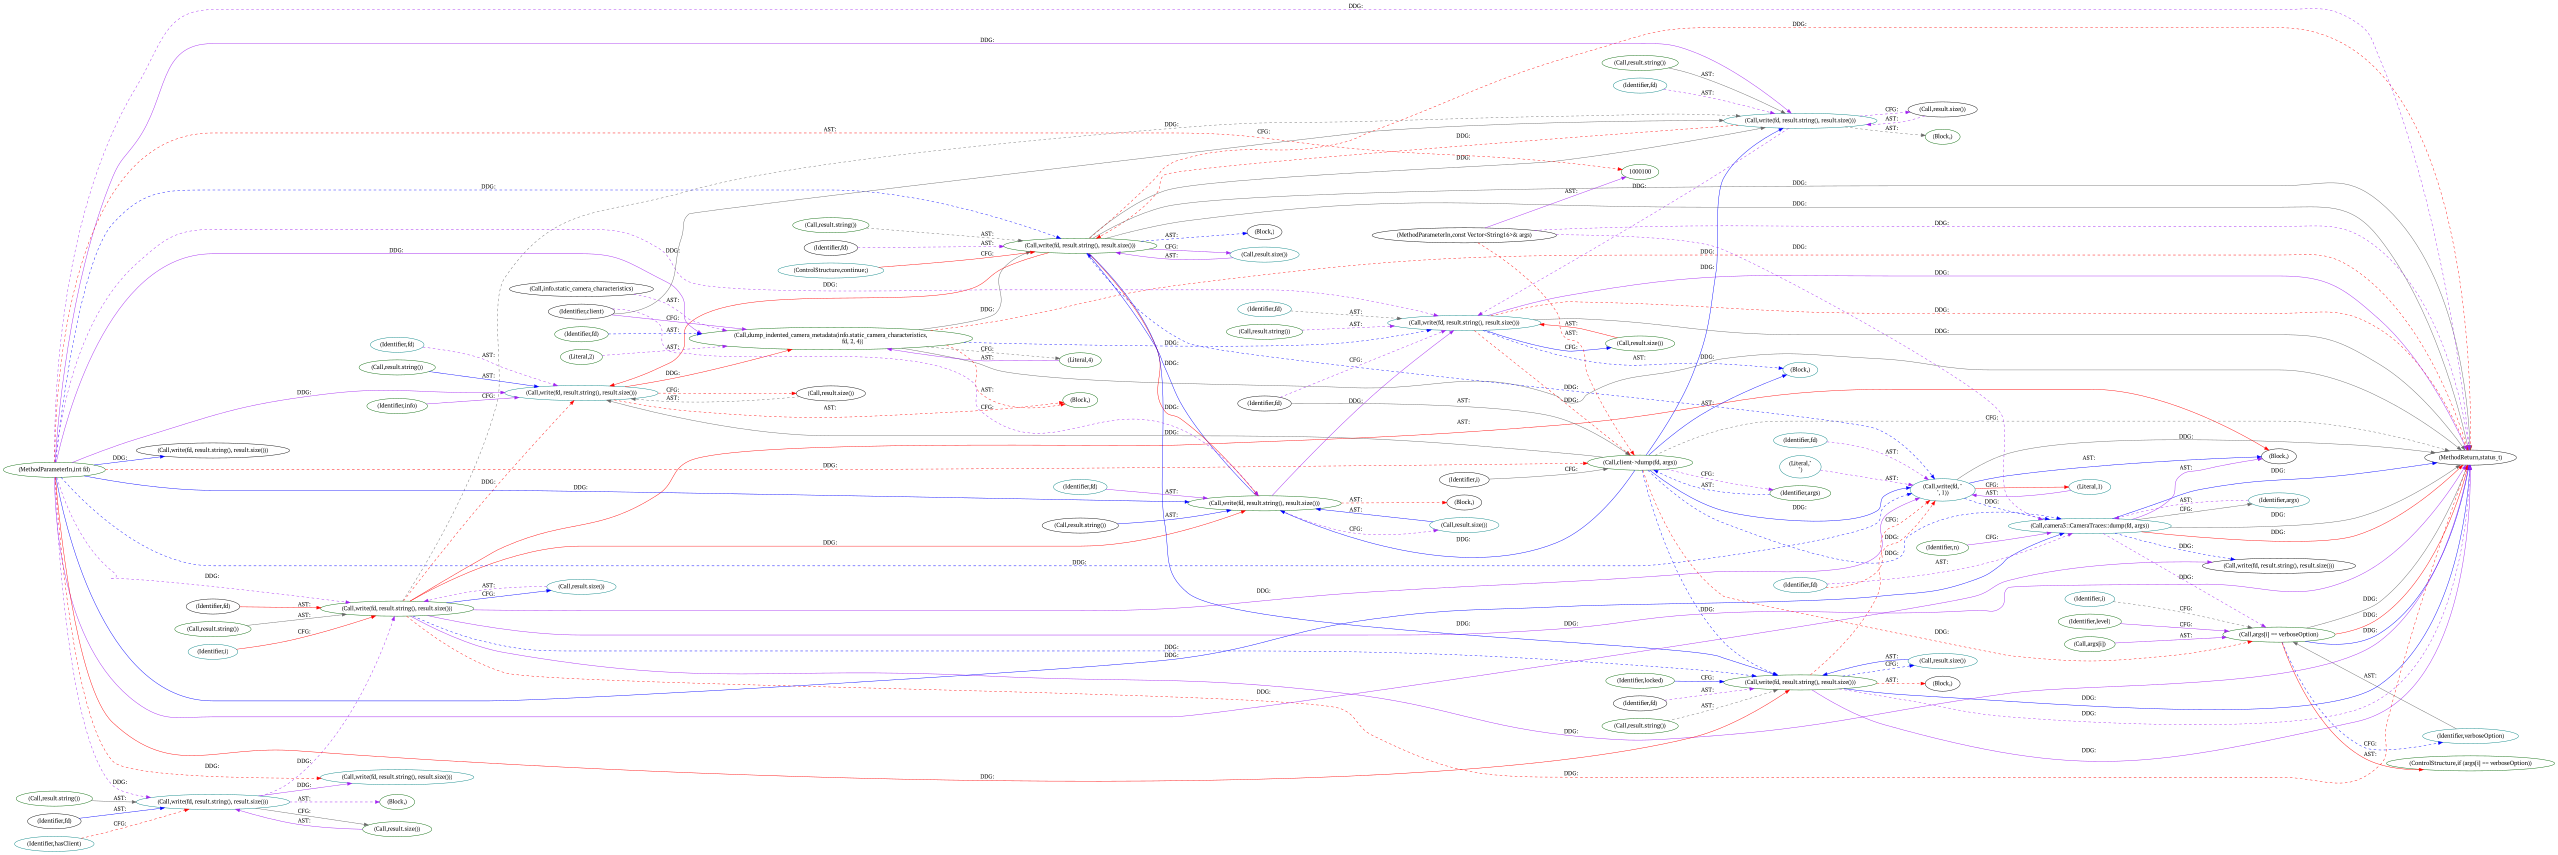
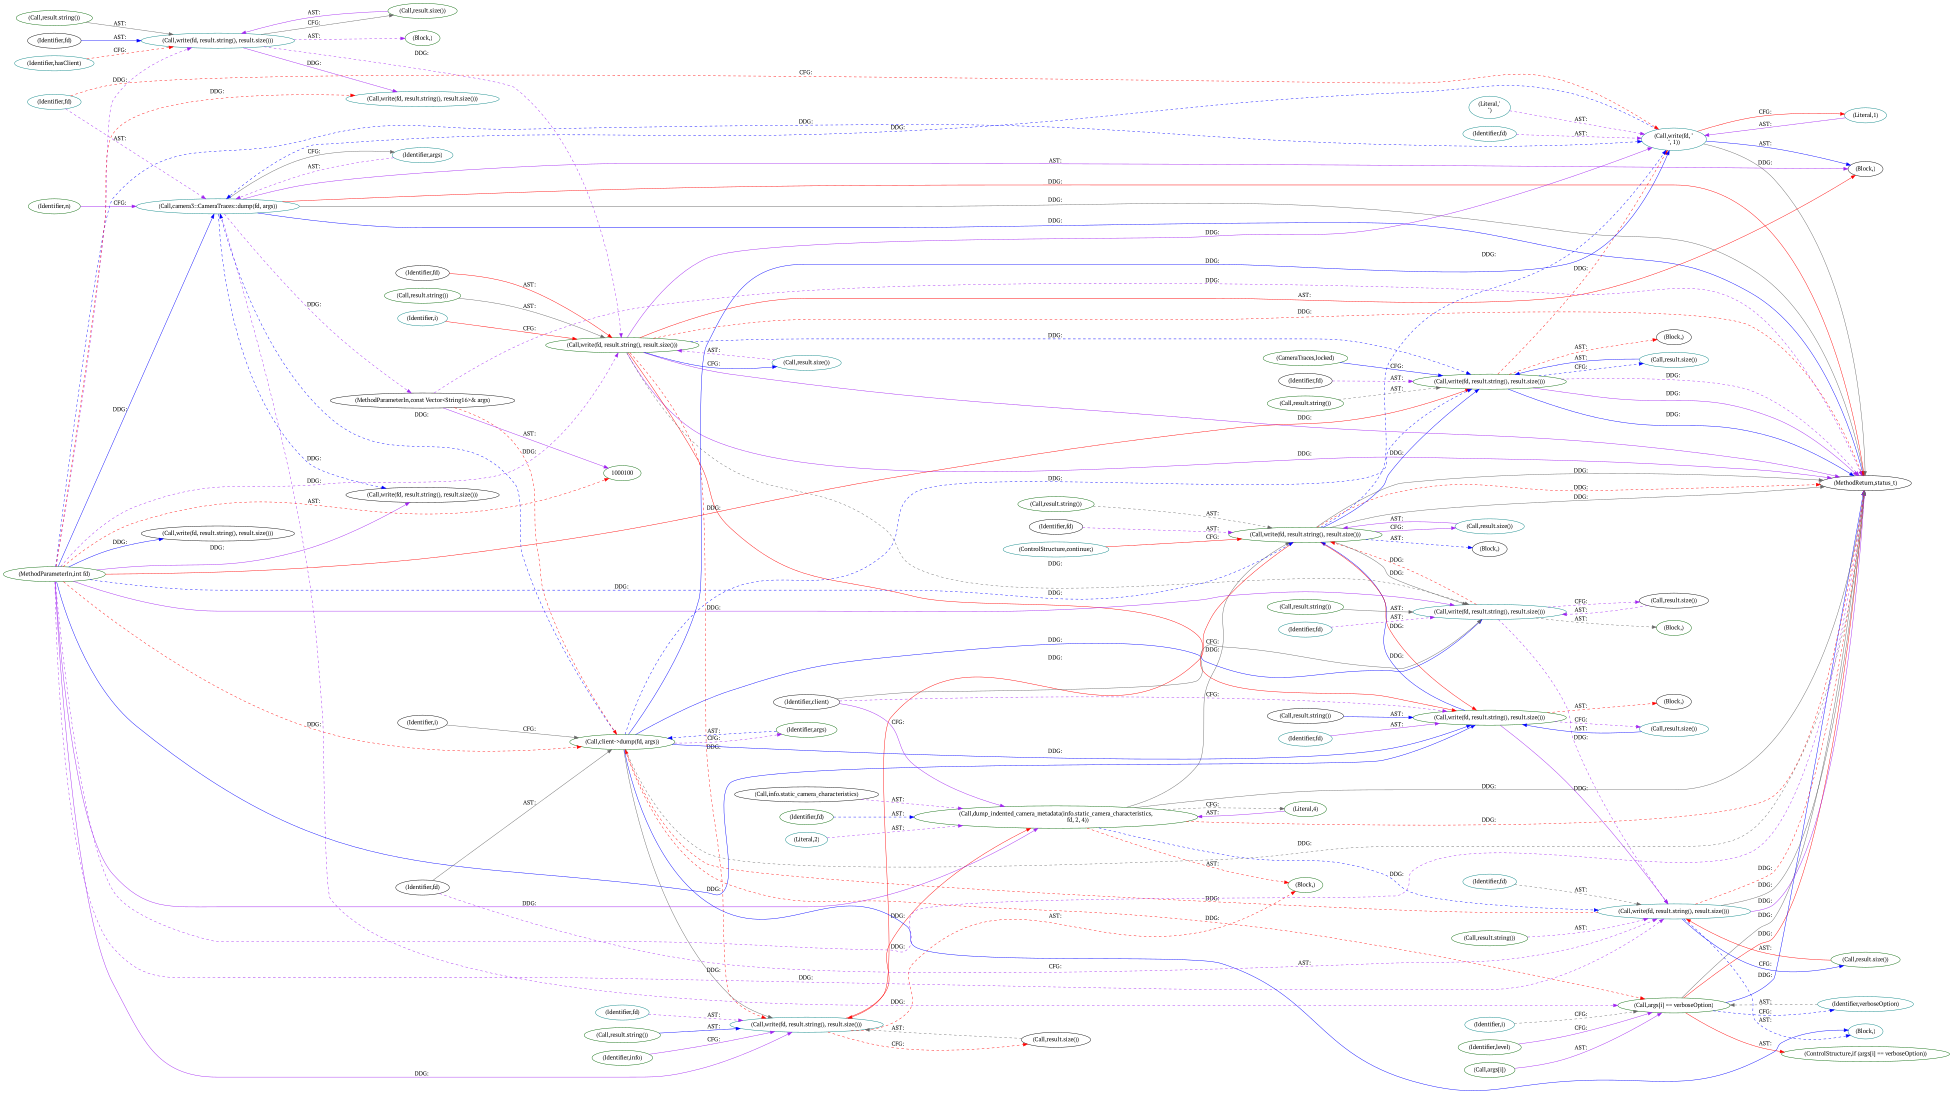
(1833, 306) -> (309, 309)
(1572, 333) -> (530, 452)
(581, 357) -> (807, 840)
(1993, 418) -> (1305, 844)
(1640, 681) -> (1305, 358)
(2381, 689) -> (1776, 1005)
